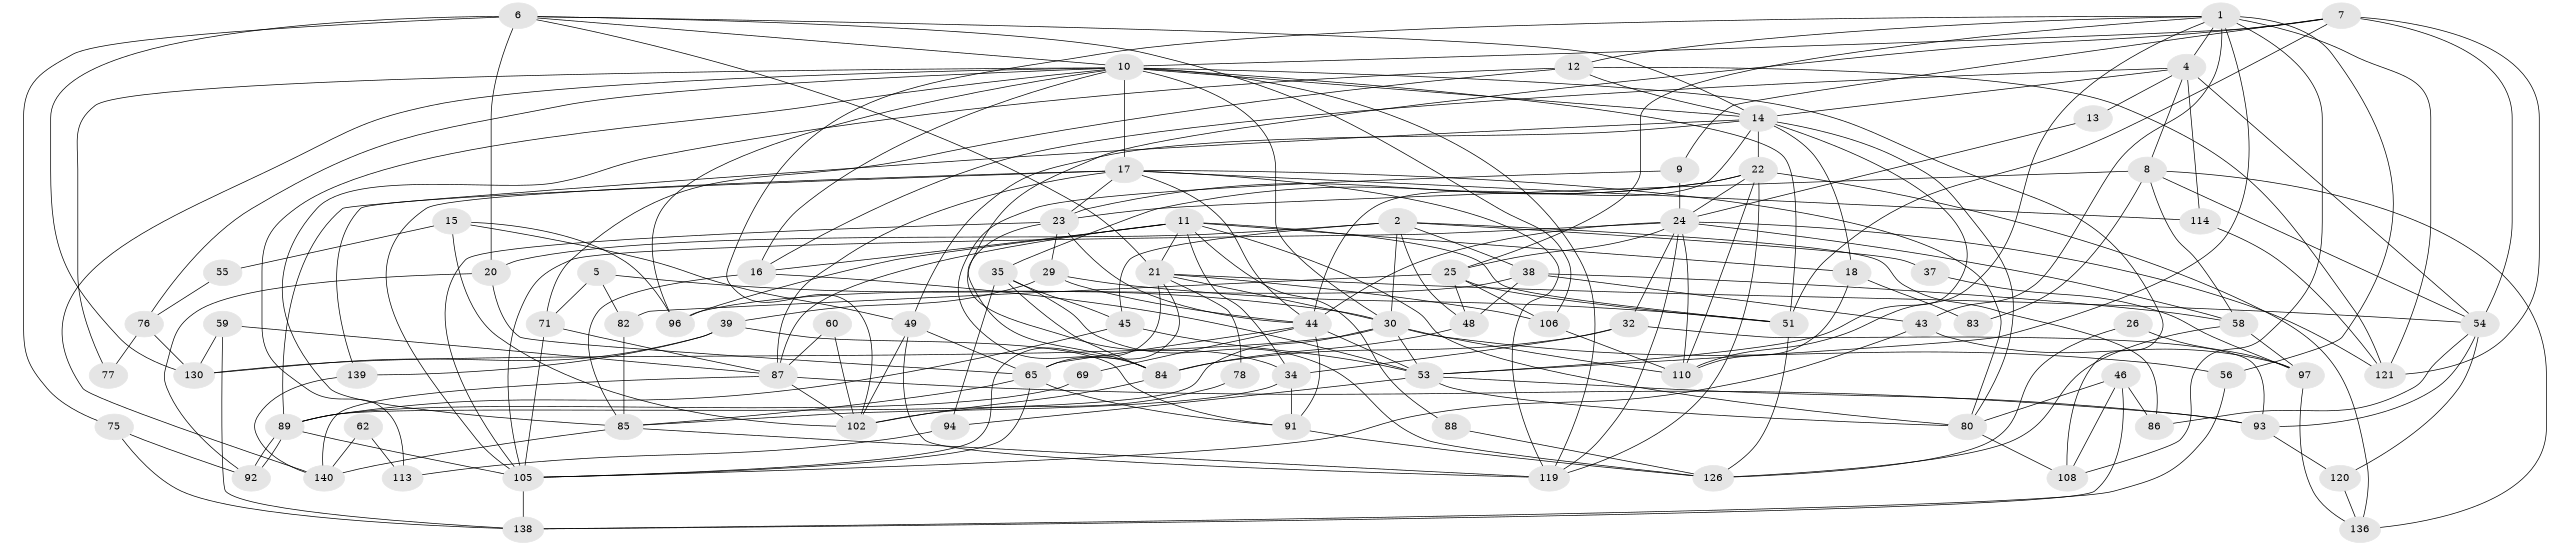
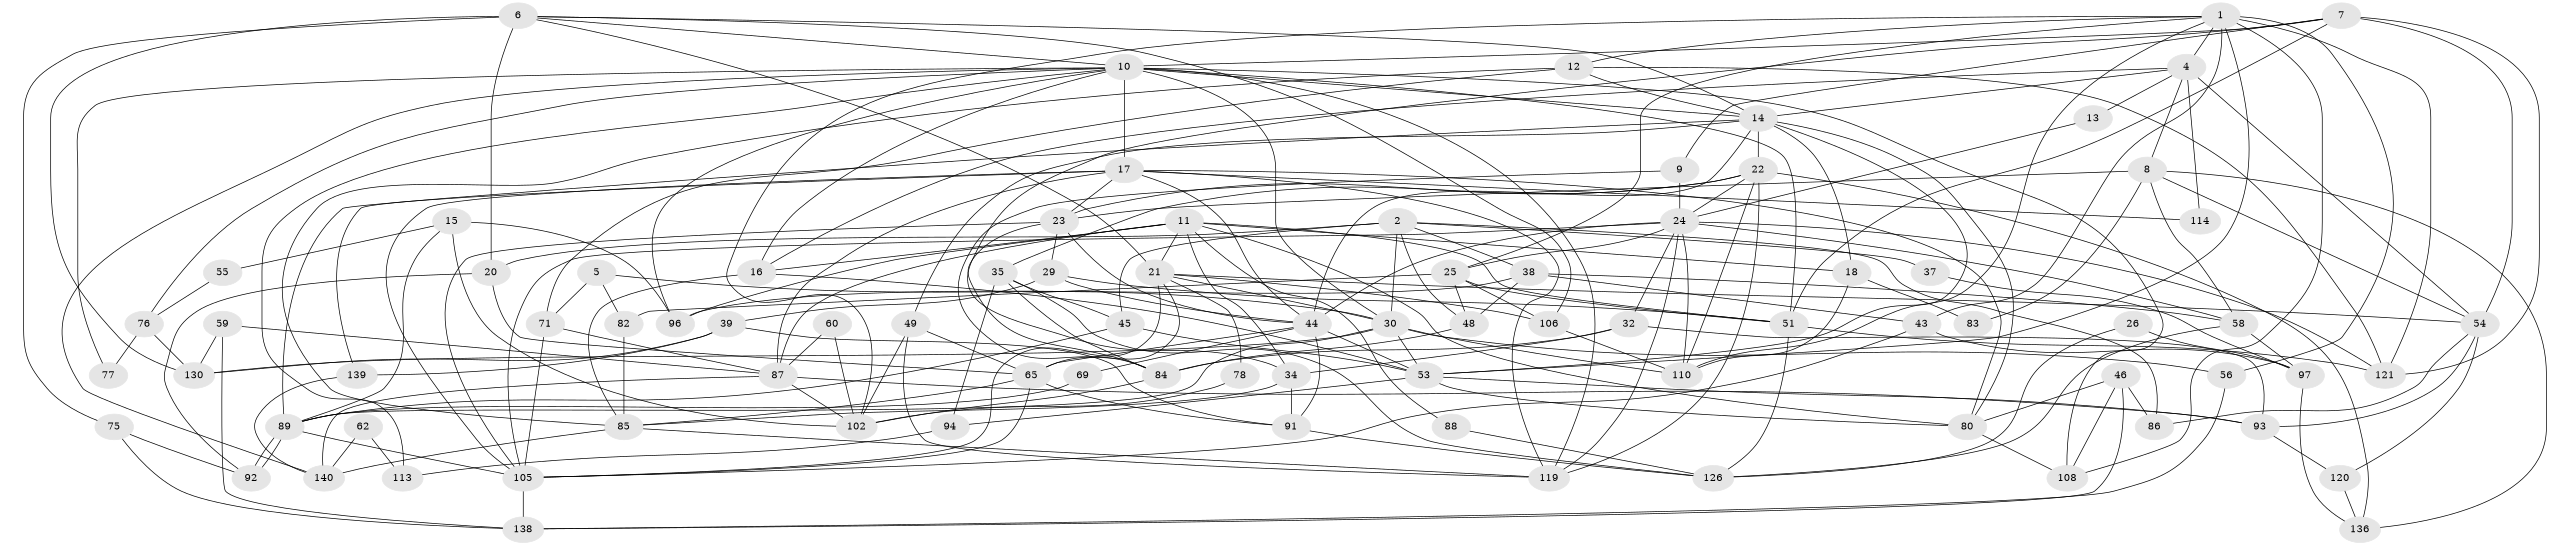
(682, 270) -> (402, 351)
(2303, 281) -> (2088, 346)
